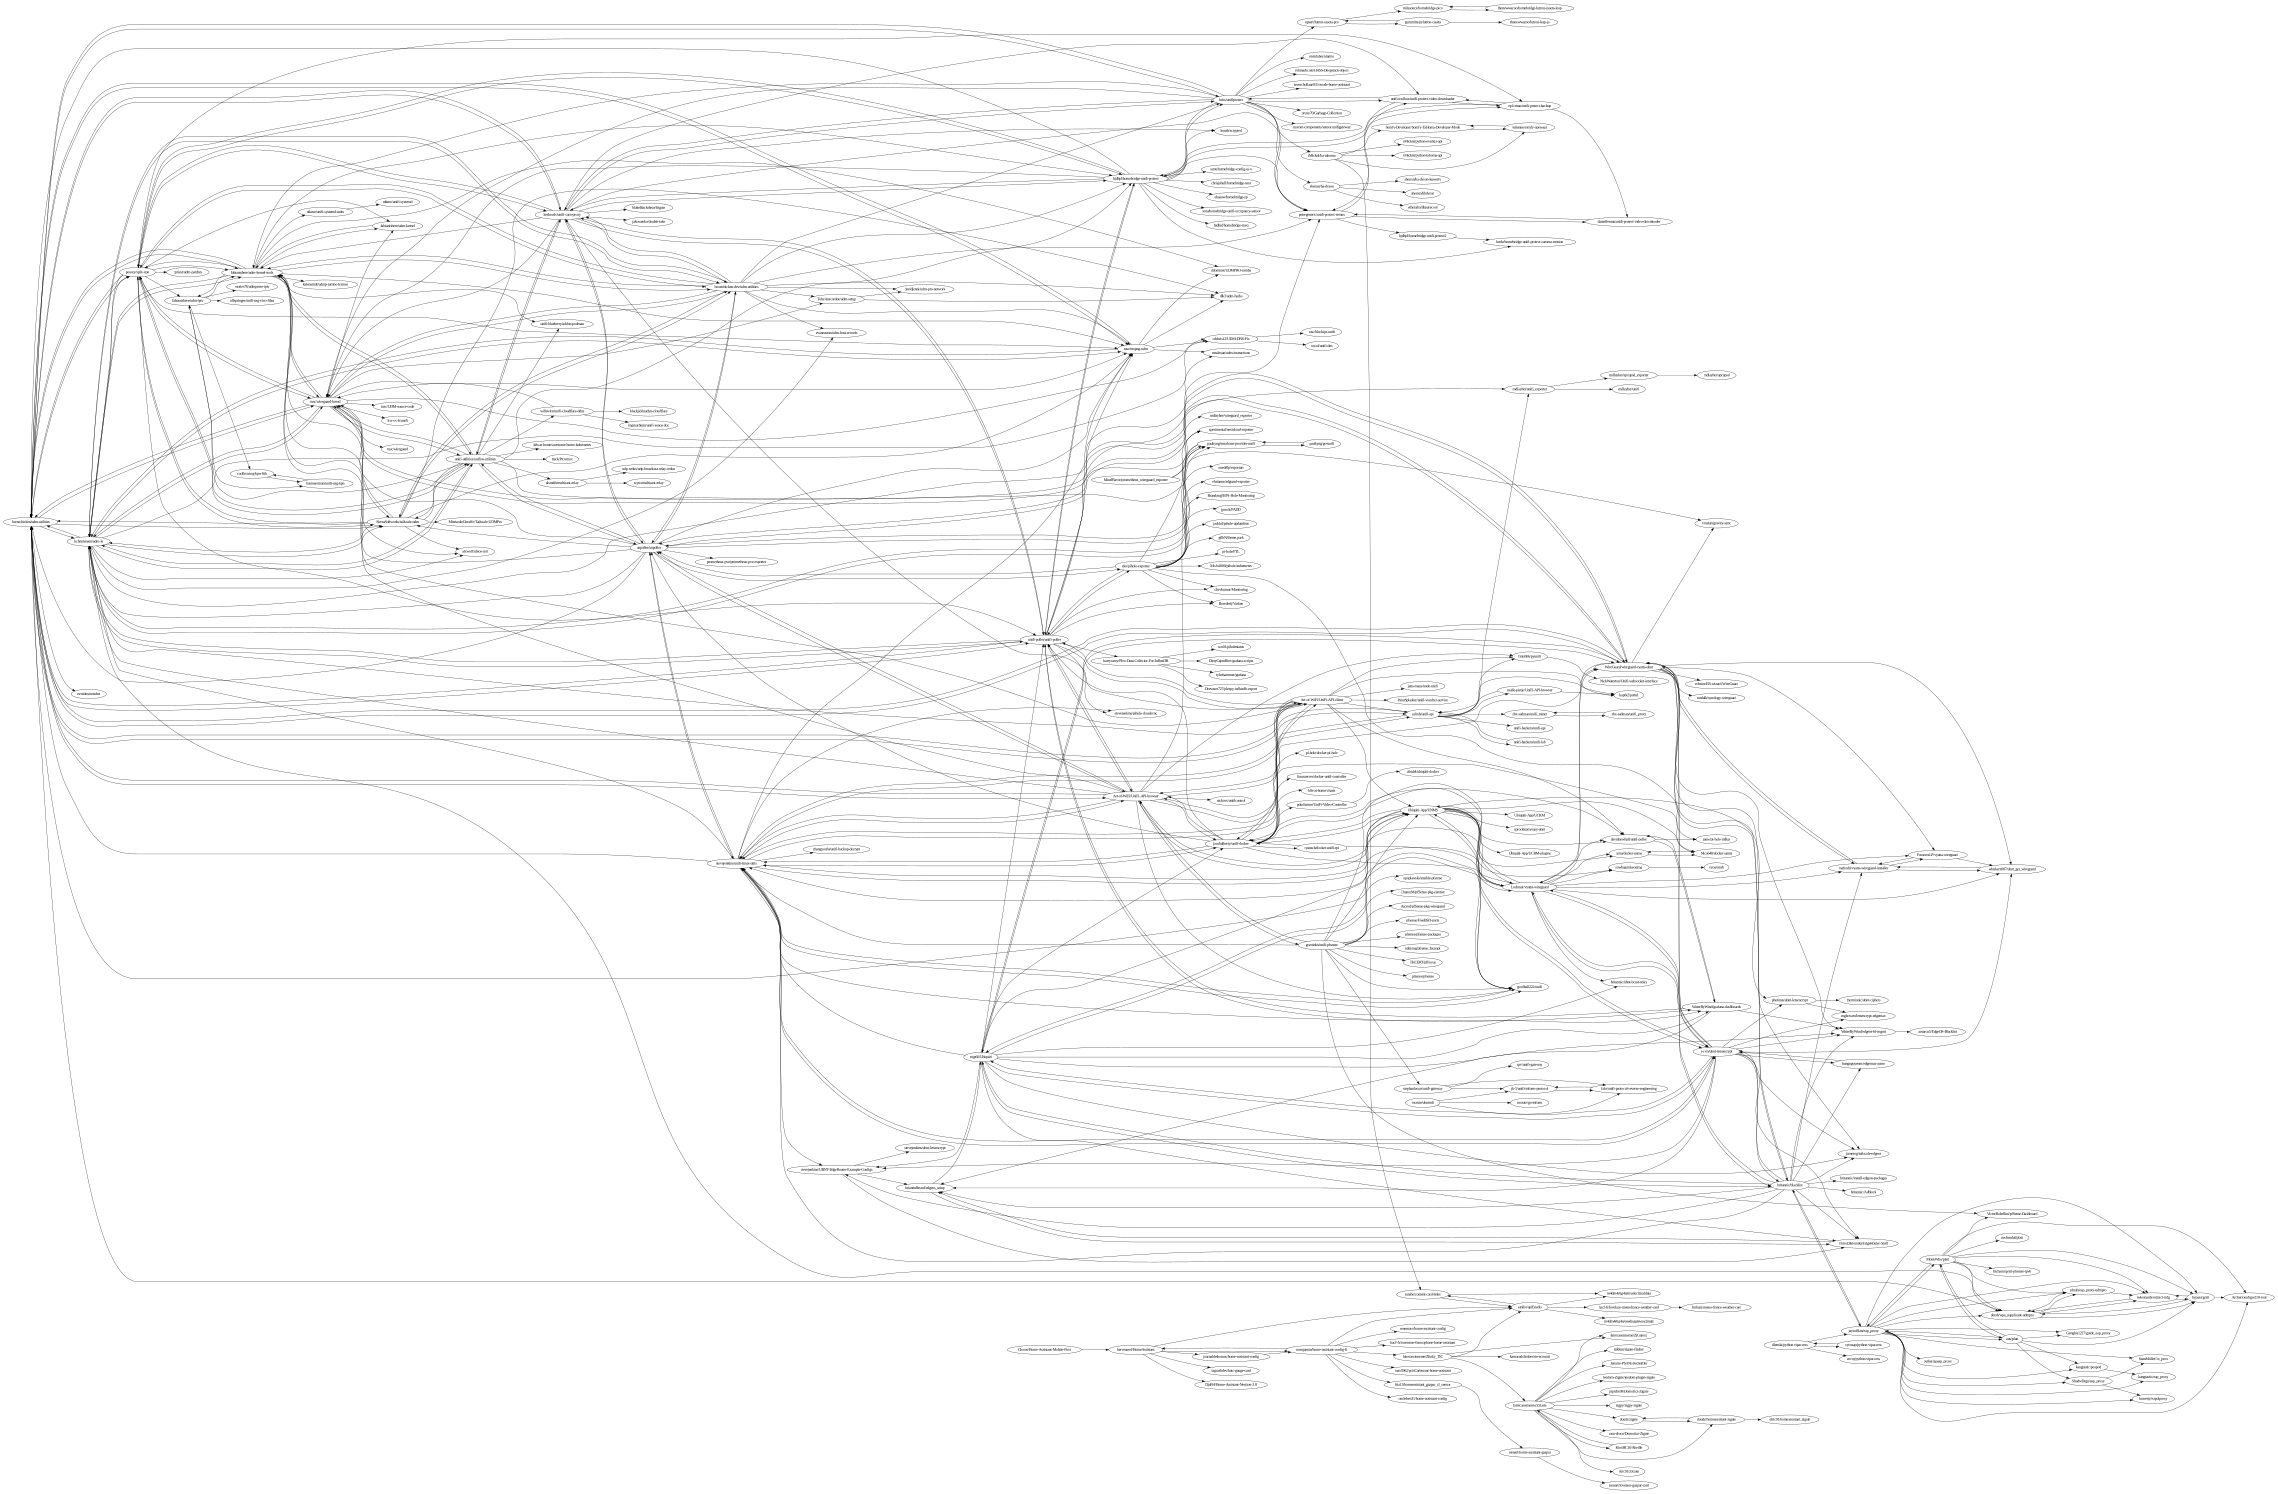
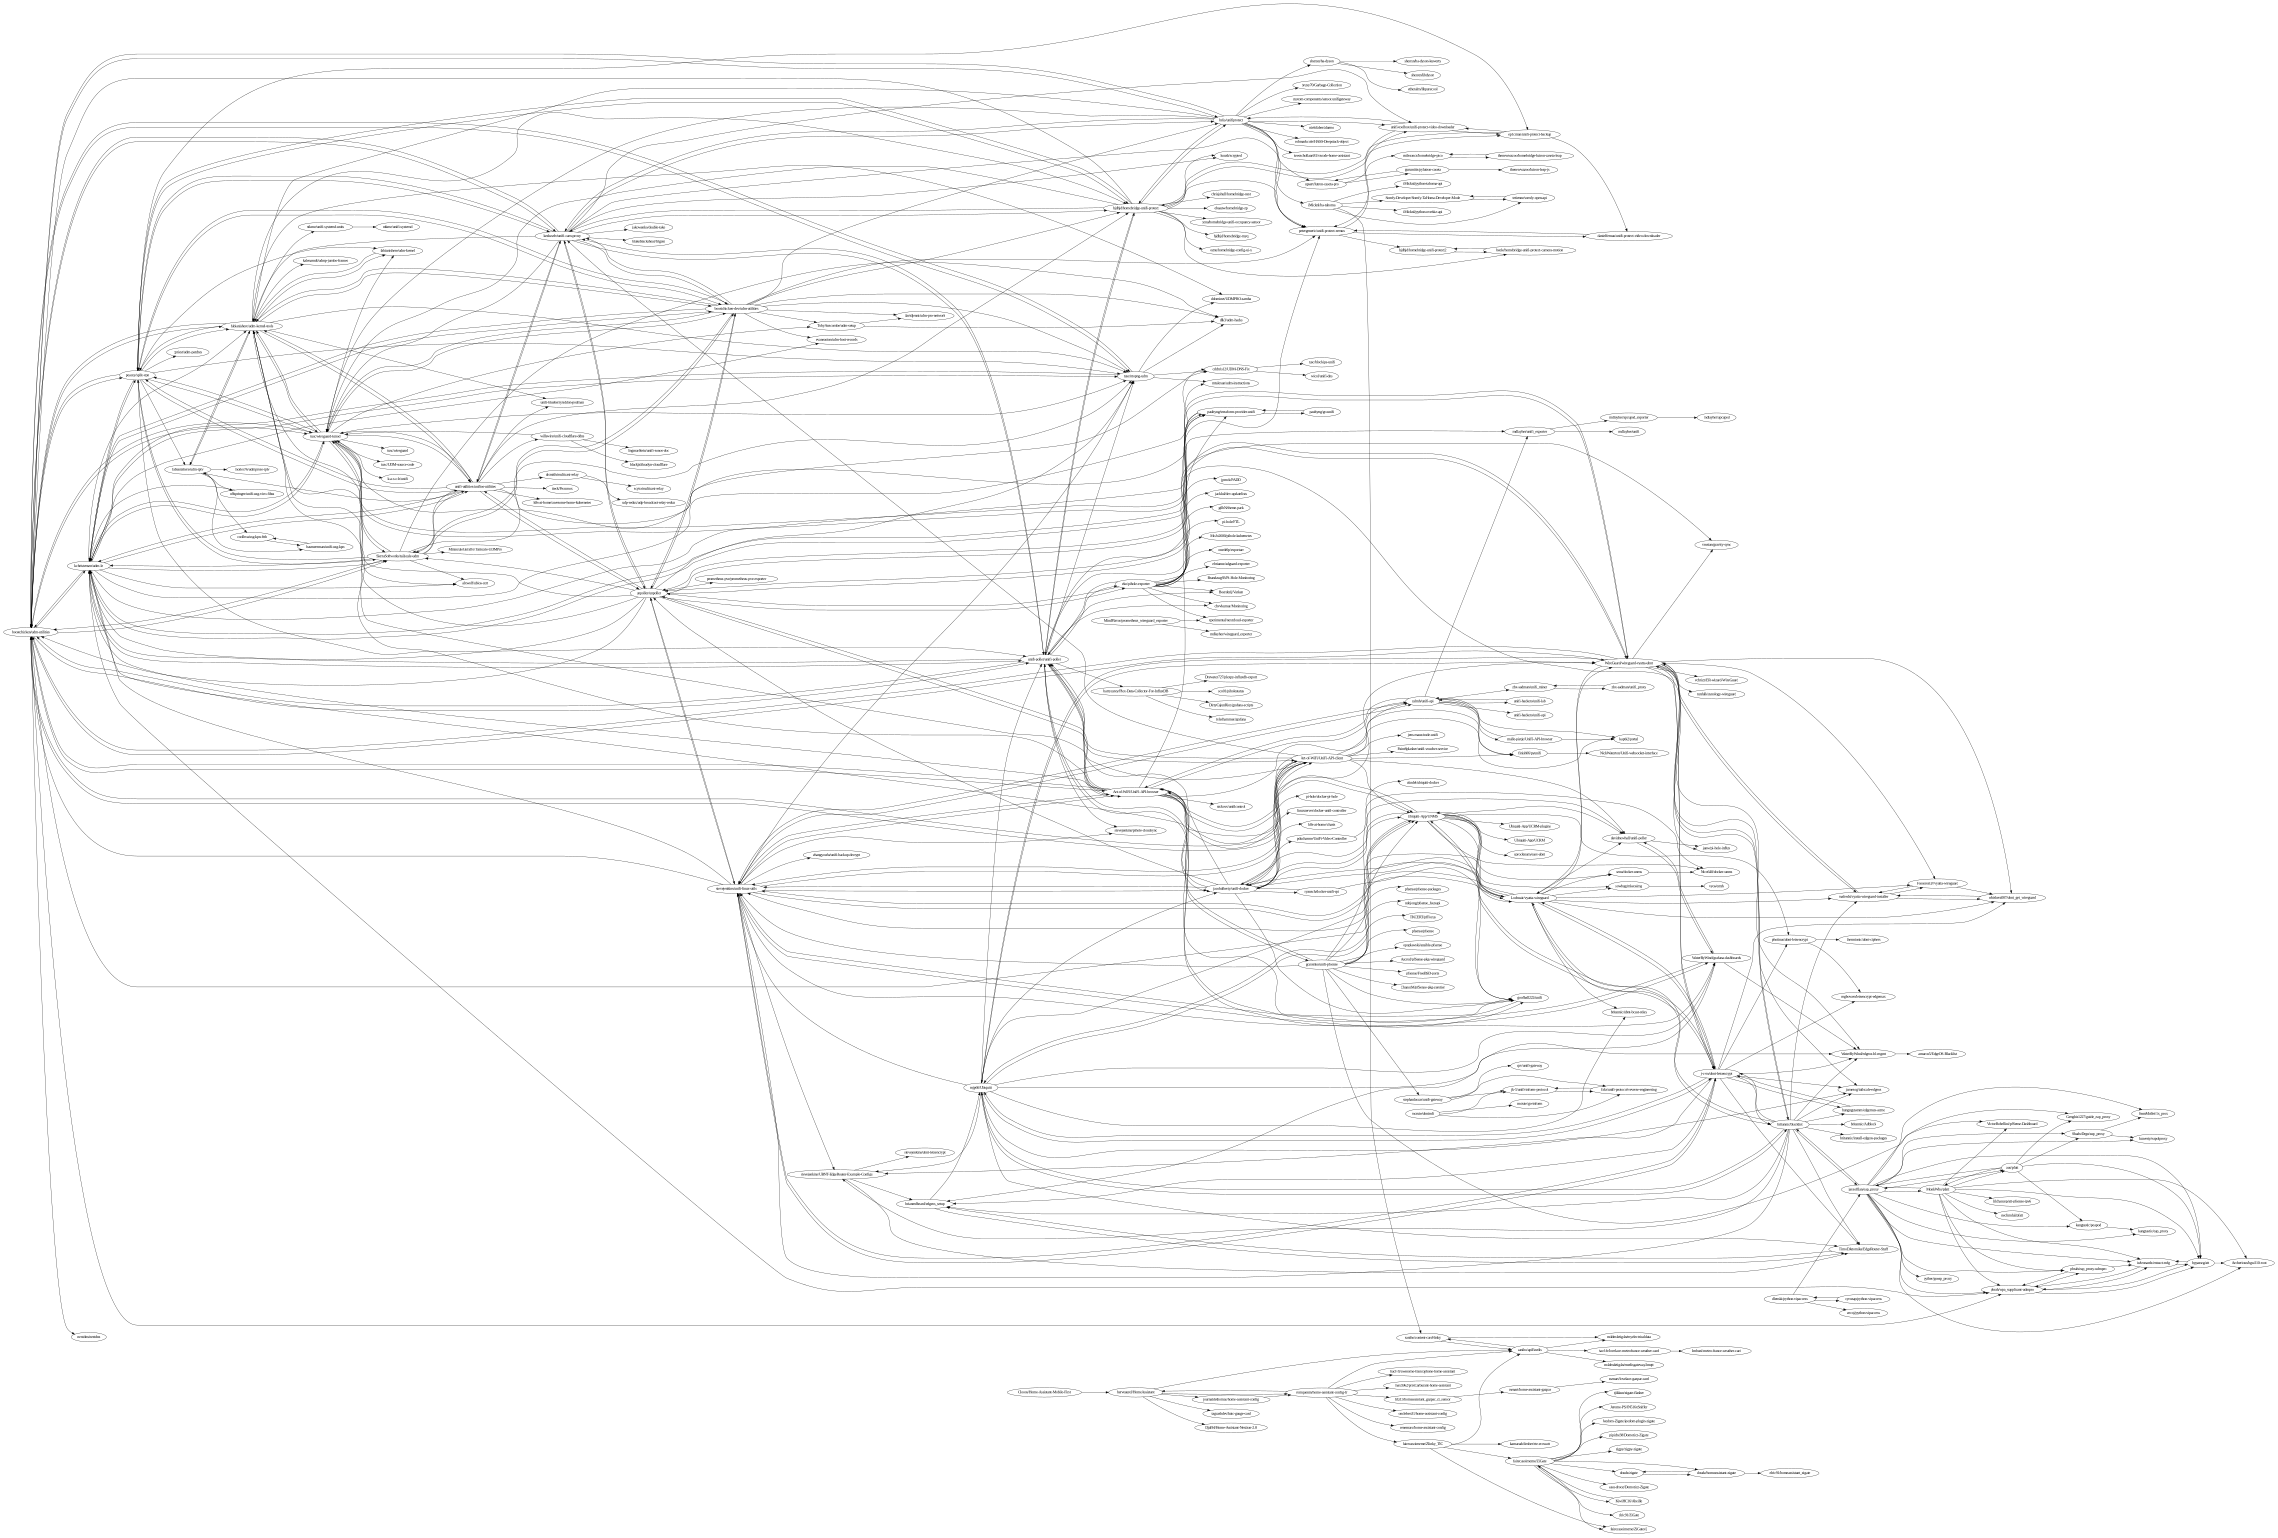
none -> (1472, 249)
(120, 316) -> (144, 491)
(1231, 524) -> (1231, 494)
(1671, 852) -> none
